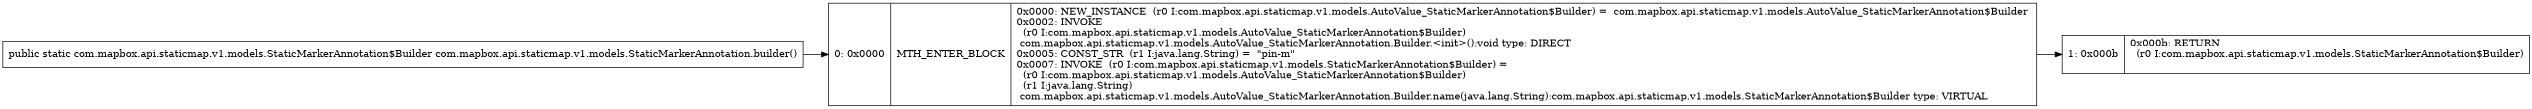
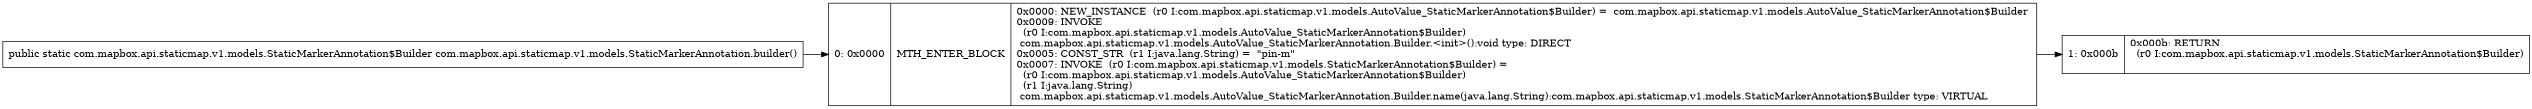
(1063, 22) -> (1063, 22)
